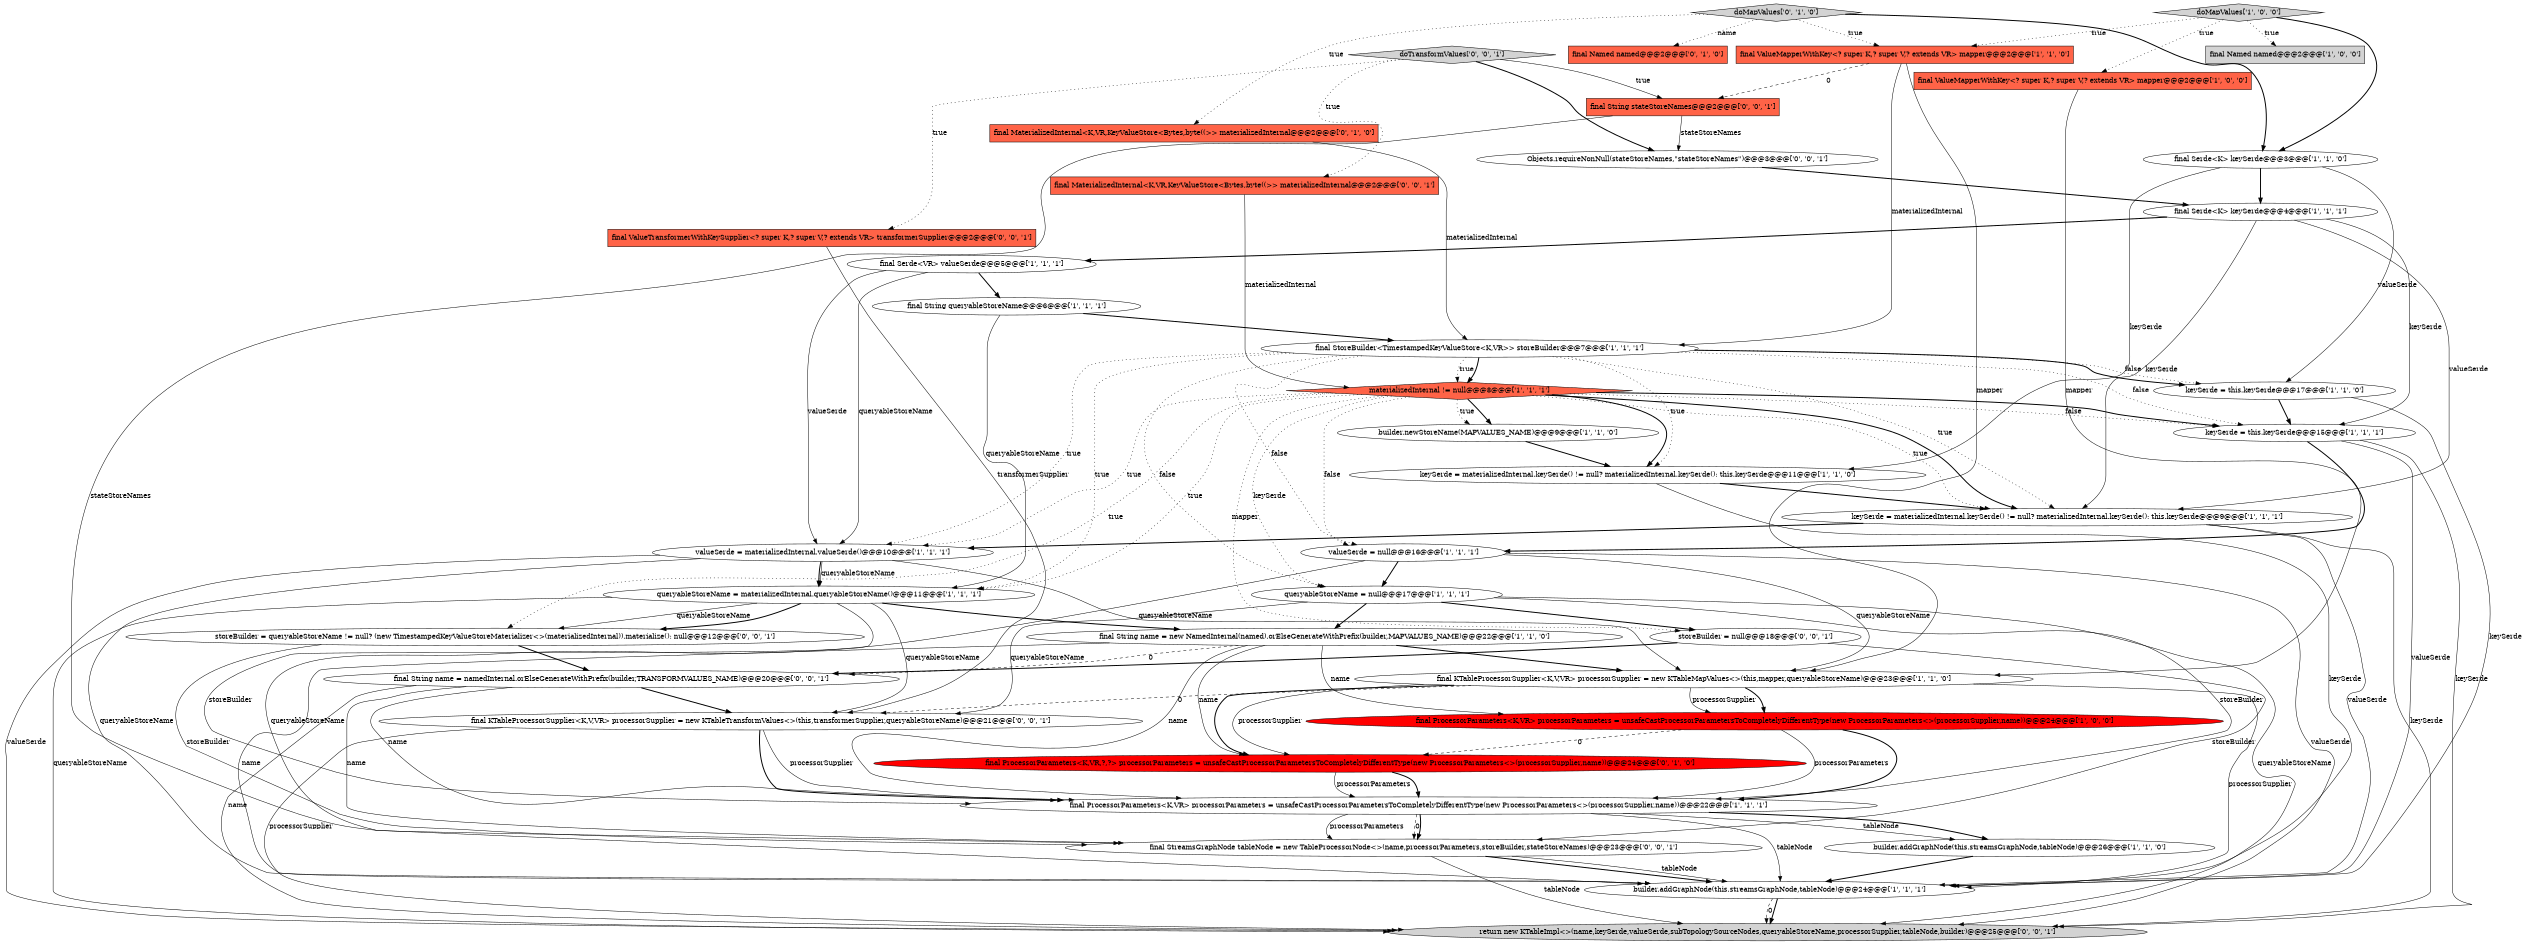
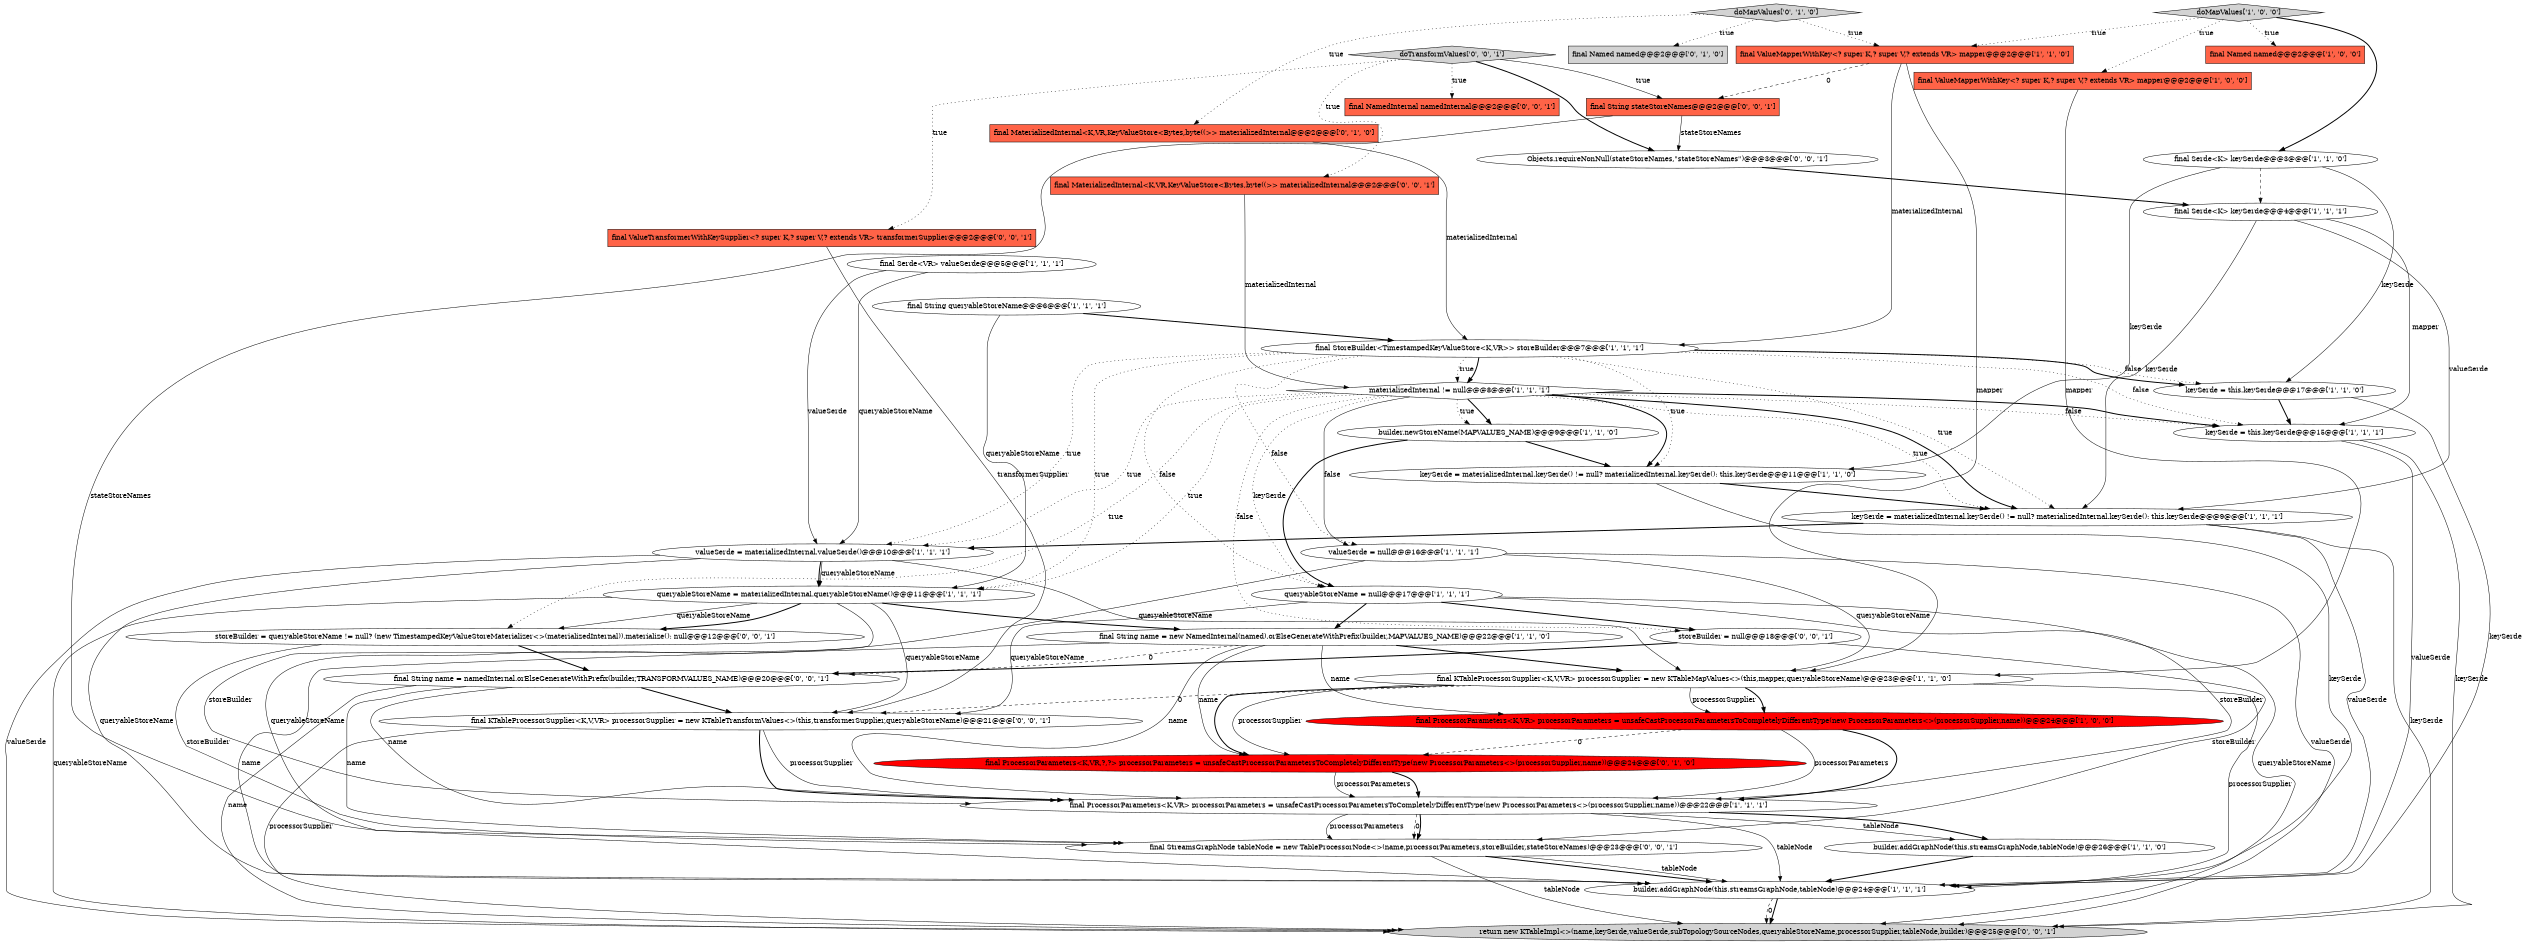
(2091, 27) -> none
(1727, 34) -> (1727, 34)
(1648, 55) -> (1648, 55)
(2285, 55) -> (2285, 55)
none -> (1452, 107)
(2261, 183) -> (2261, 183)
(1629, 242) -> none
(988, 283) -> none
(2397, 285) -> (2397, 285)
(2426, 327) -> (2426, 327)
(1459, 391) -> (1459, 391)
(1324, 444) -> (1324, 444)
(1245, 517) -> (1245, 517)
(1989, 544) -> none
(1392, 572) -> (1297, 485)
